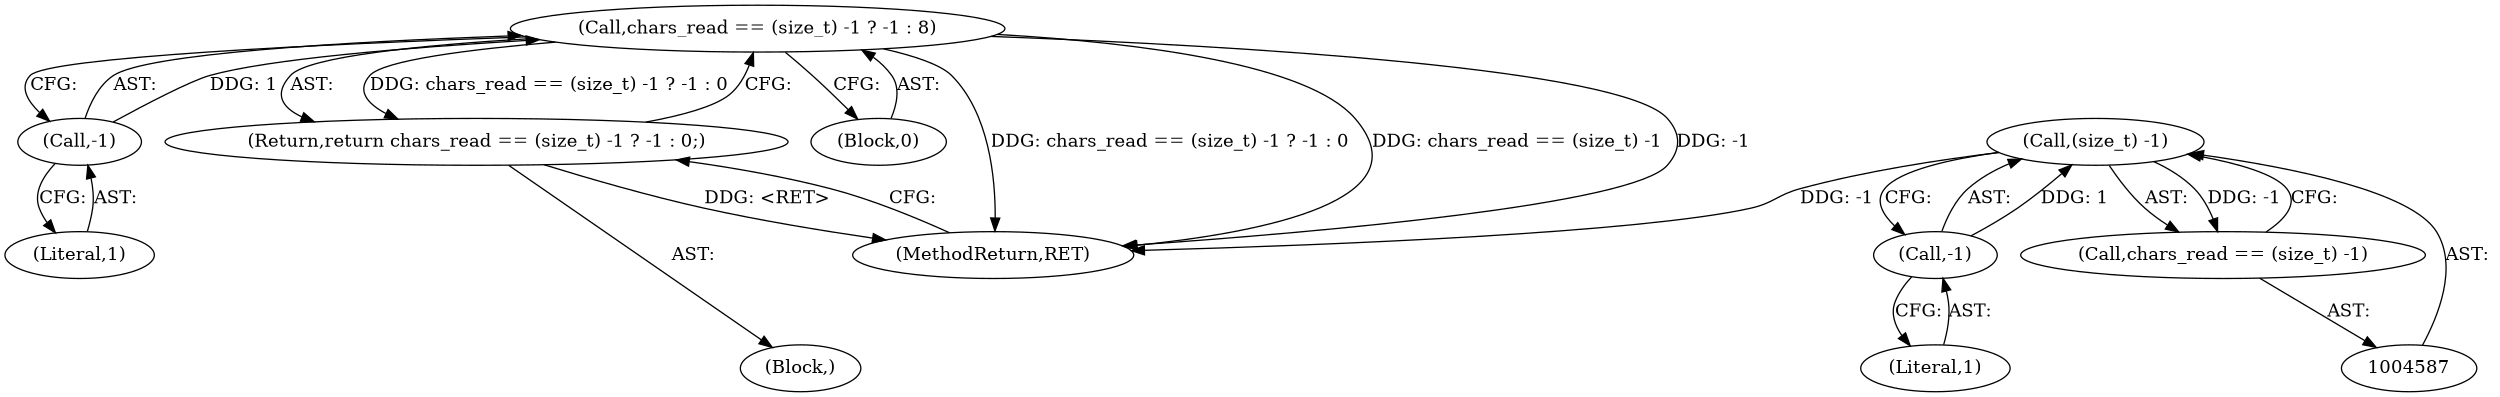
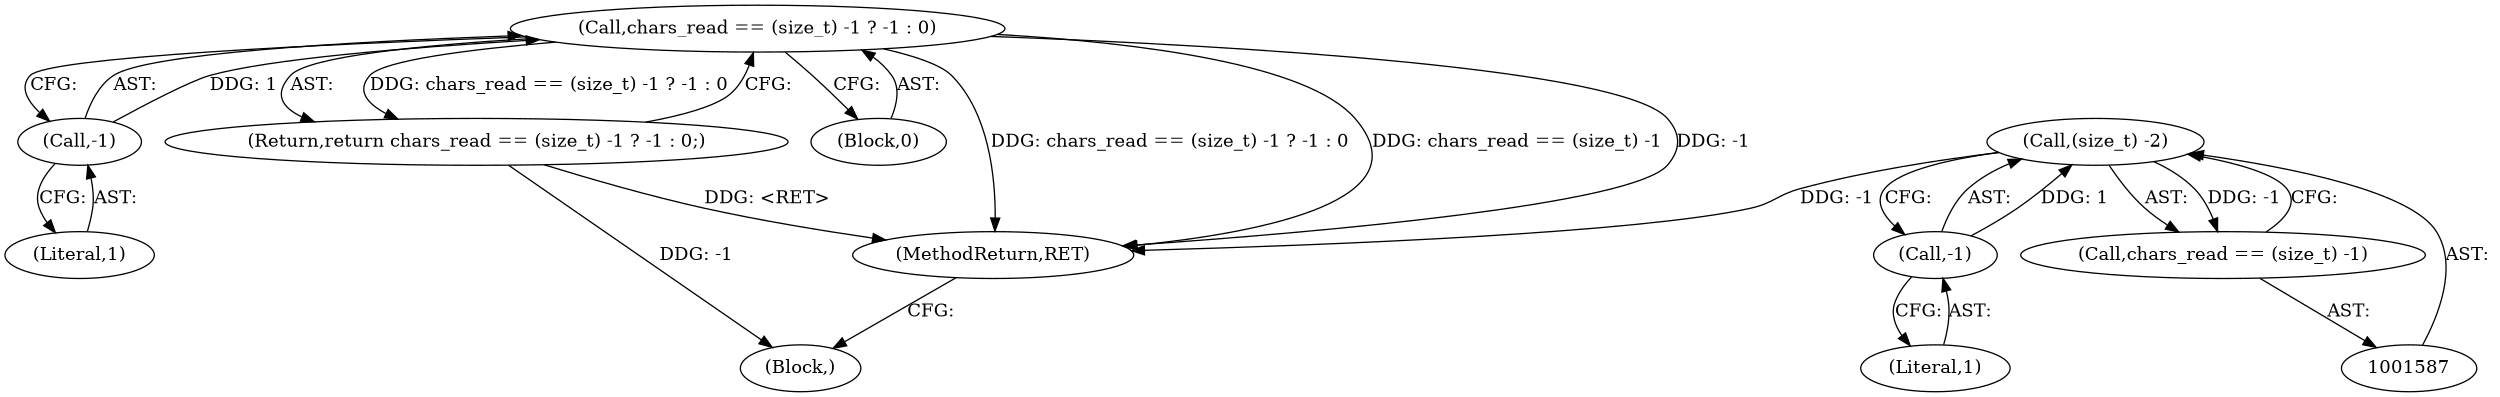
(758, 29) -> (758, 29)
(2095, 142) -> (2095, 142)
(822, 187) -> (900, 310)
(696, 255) -> (696, 255)
(2409, 368) -> (2409, 368)
